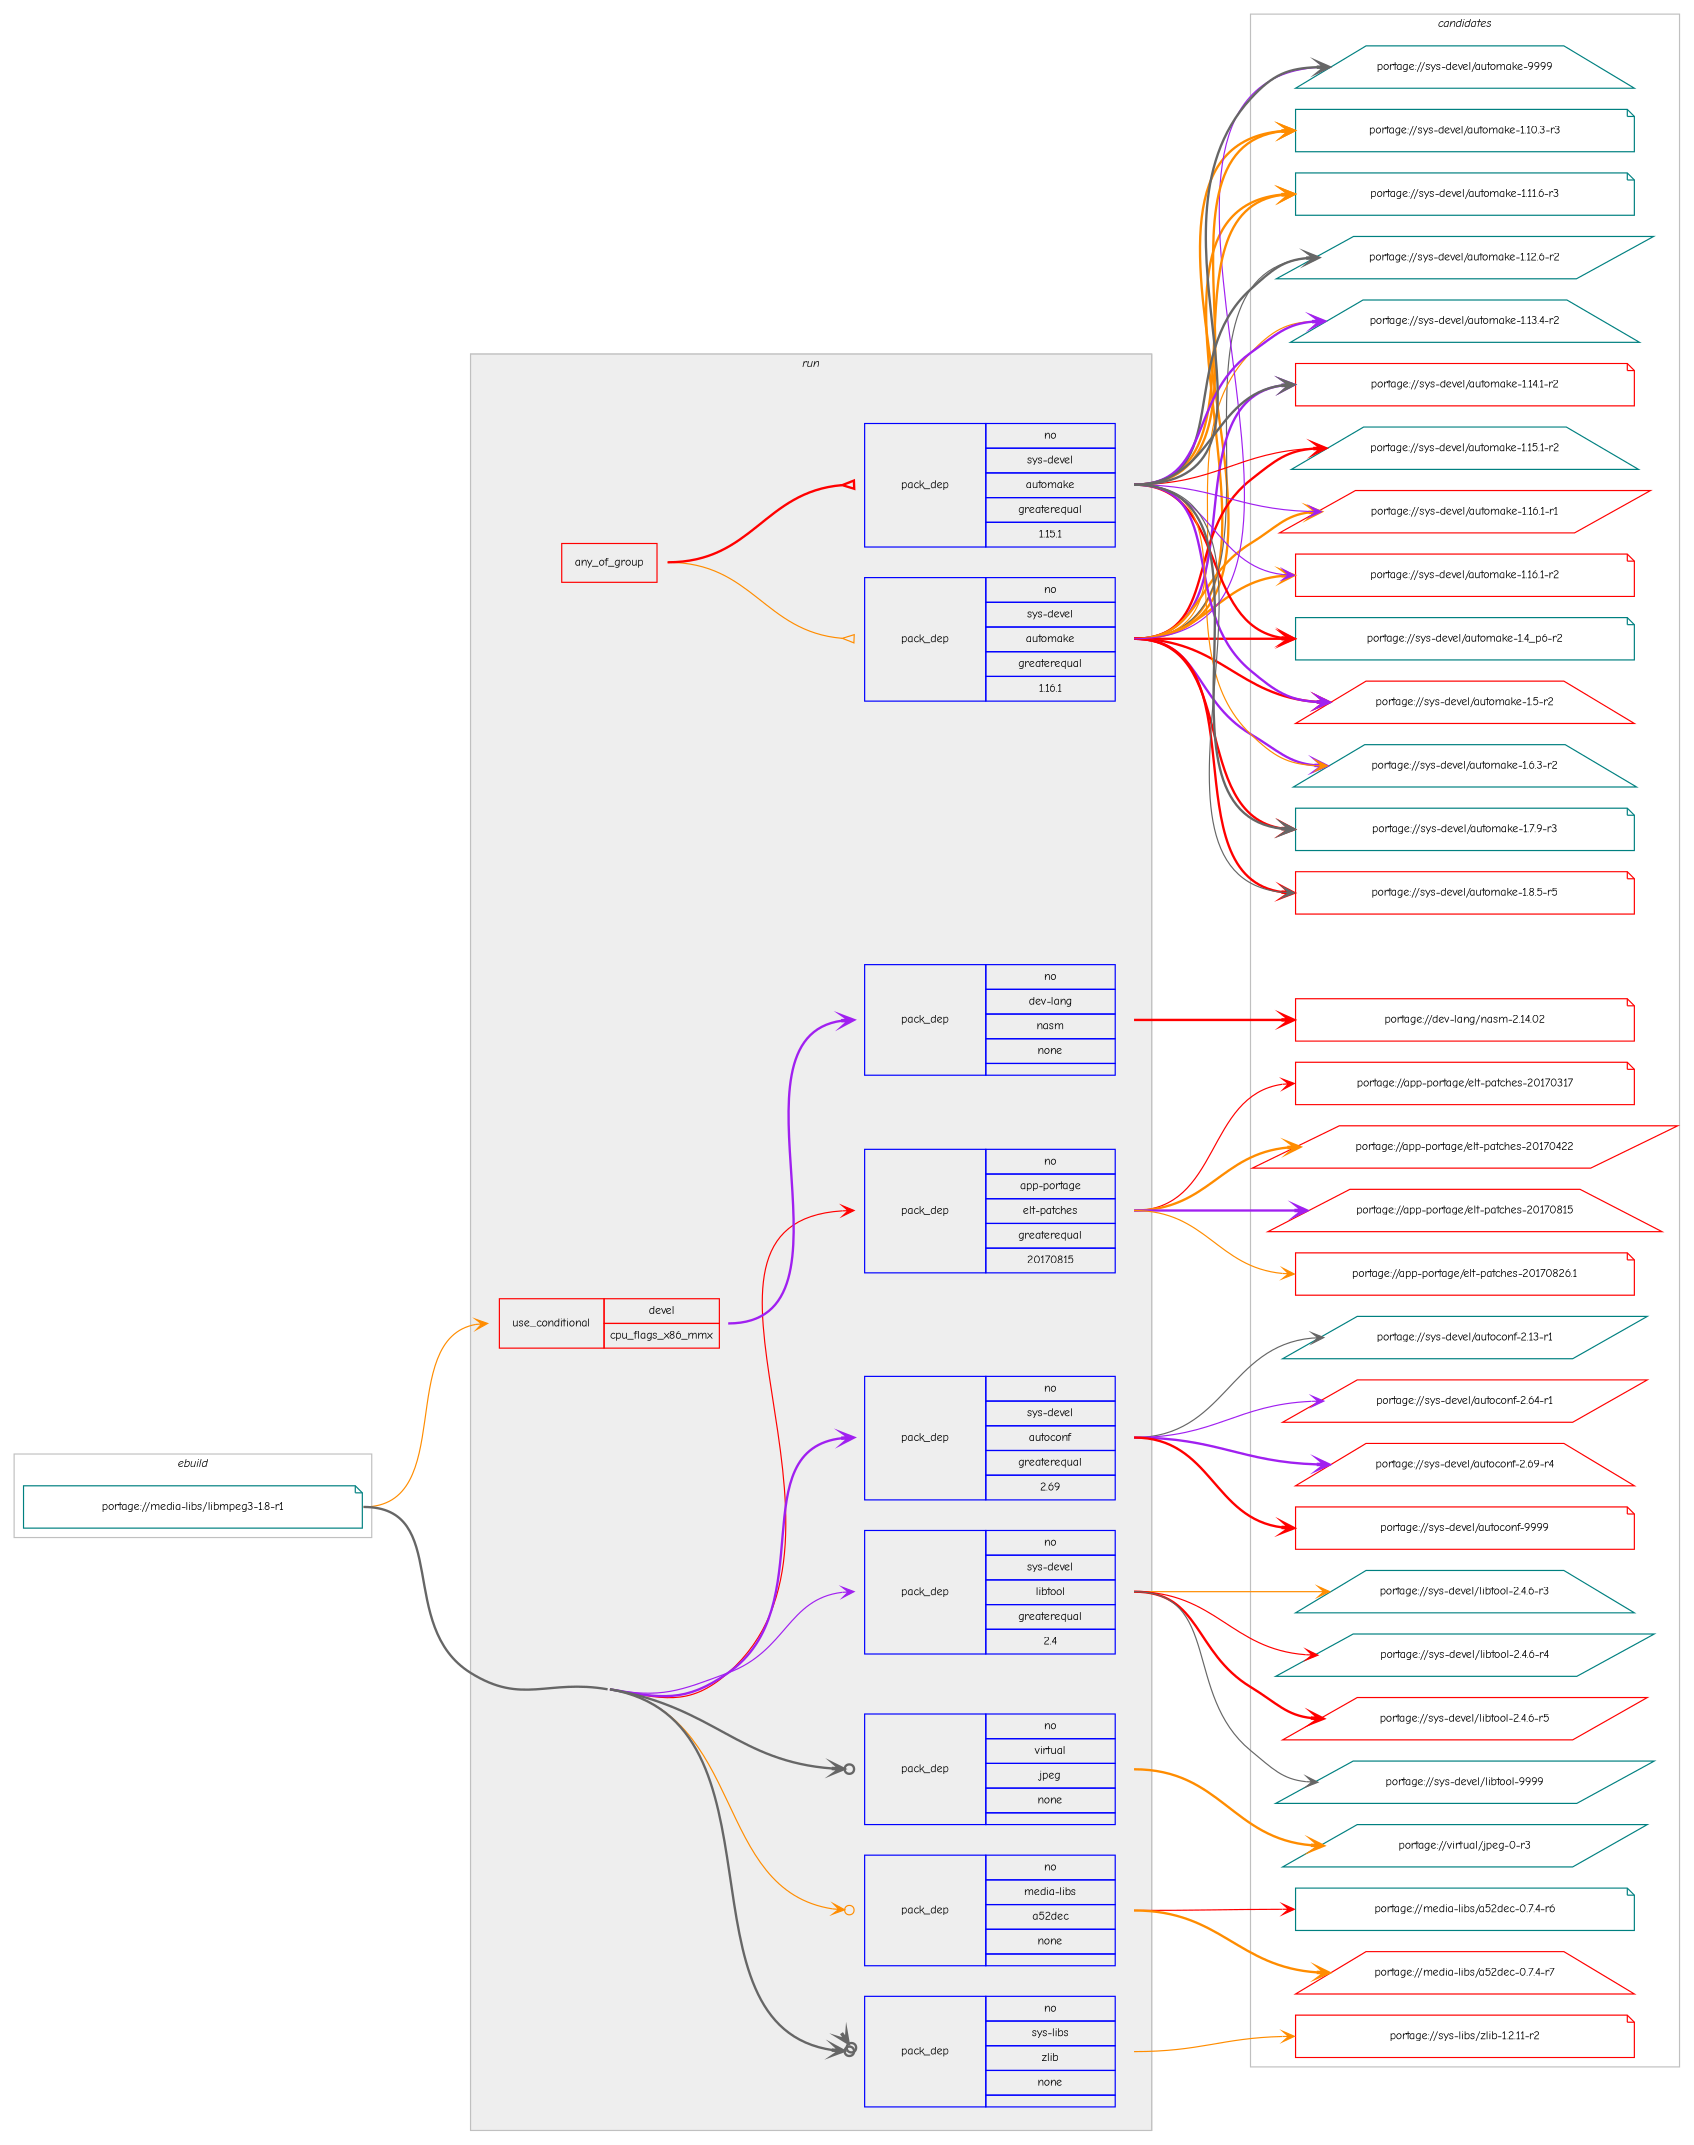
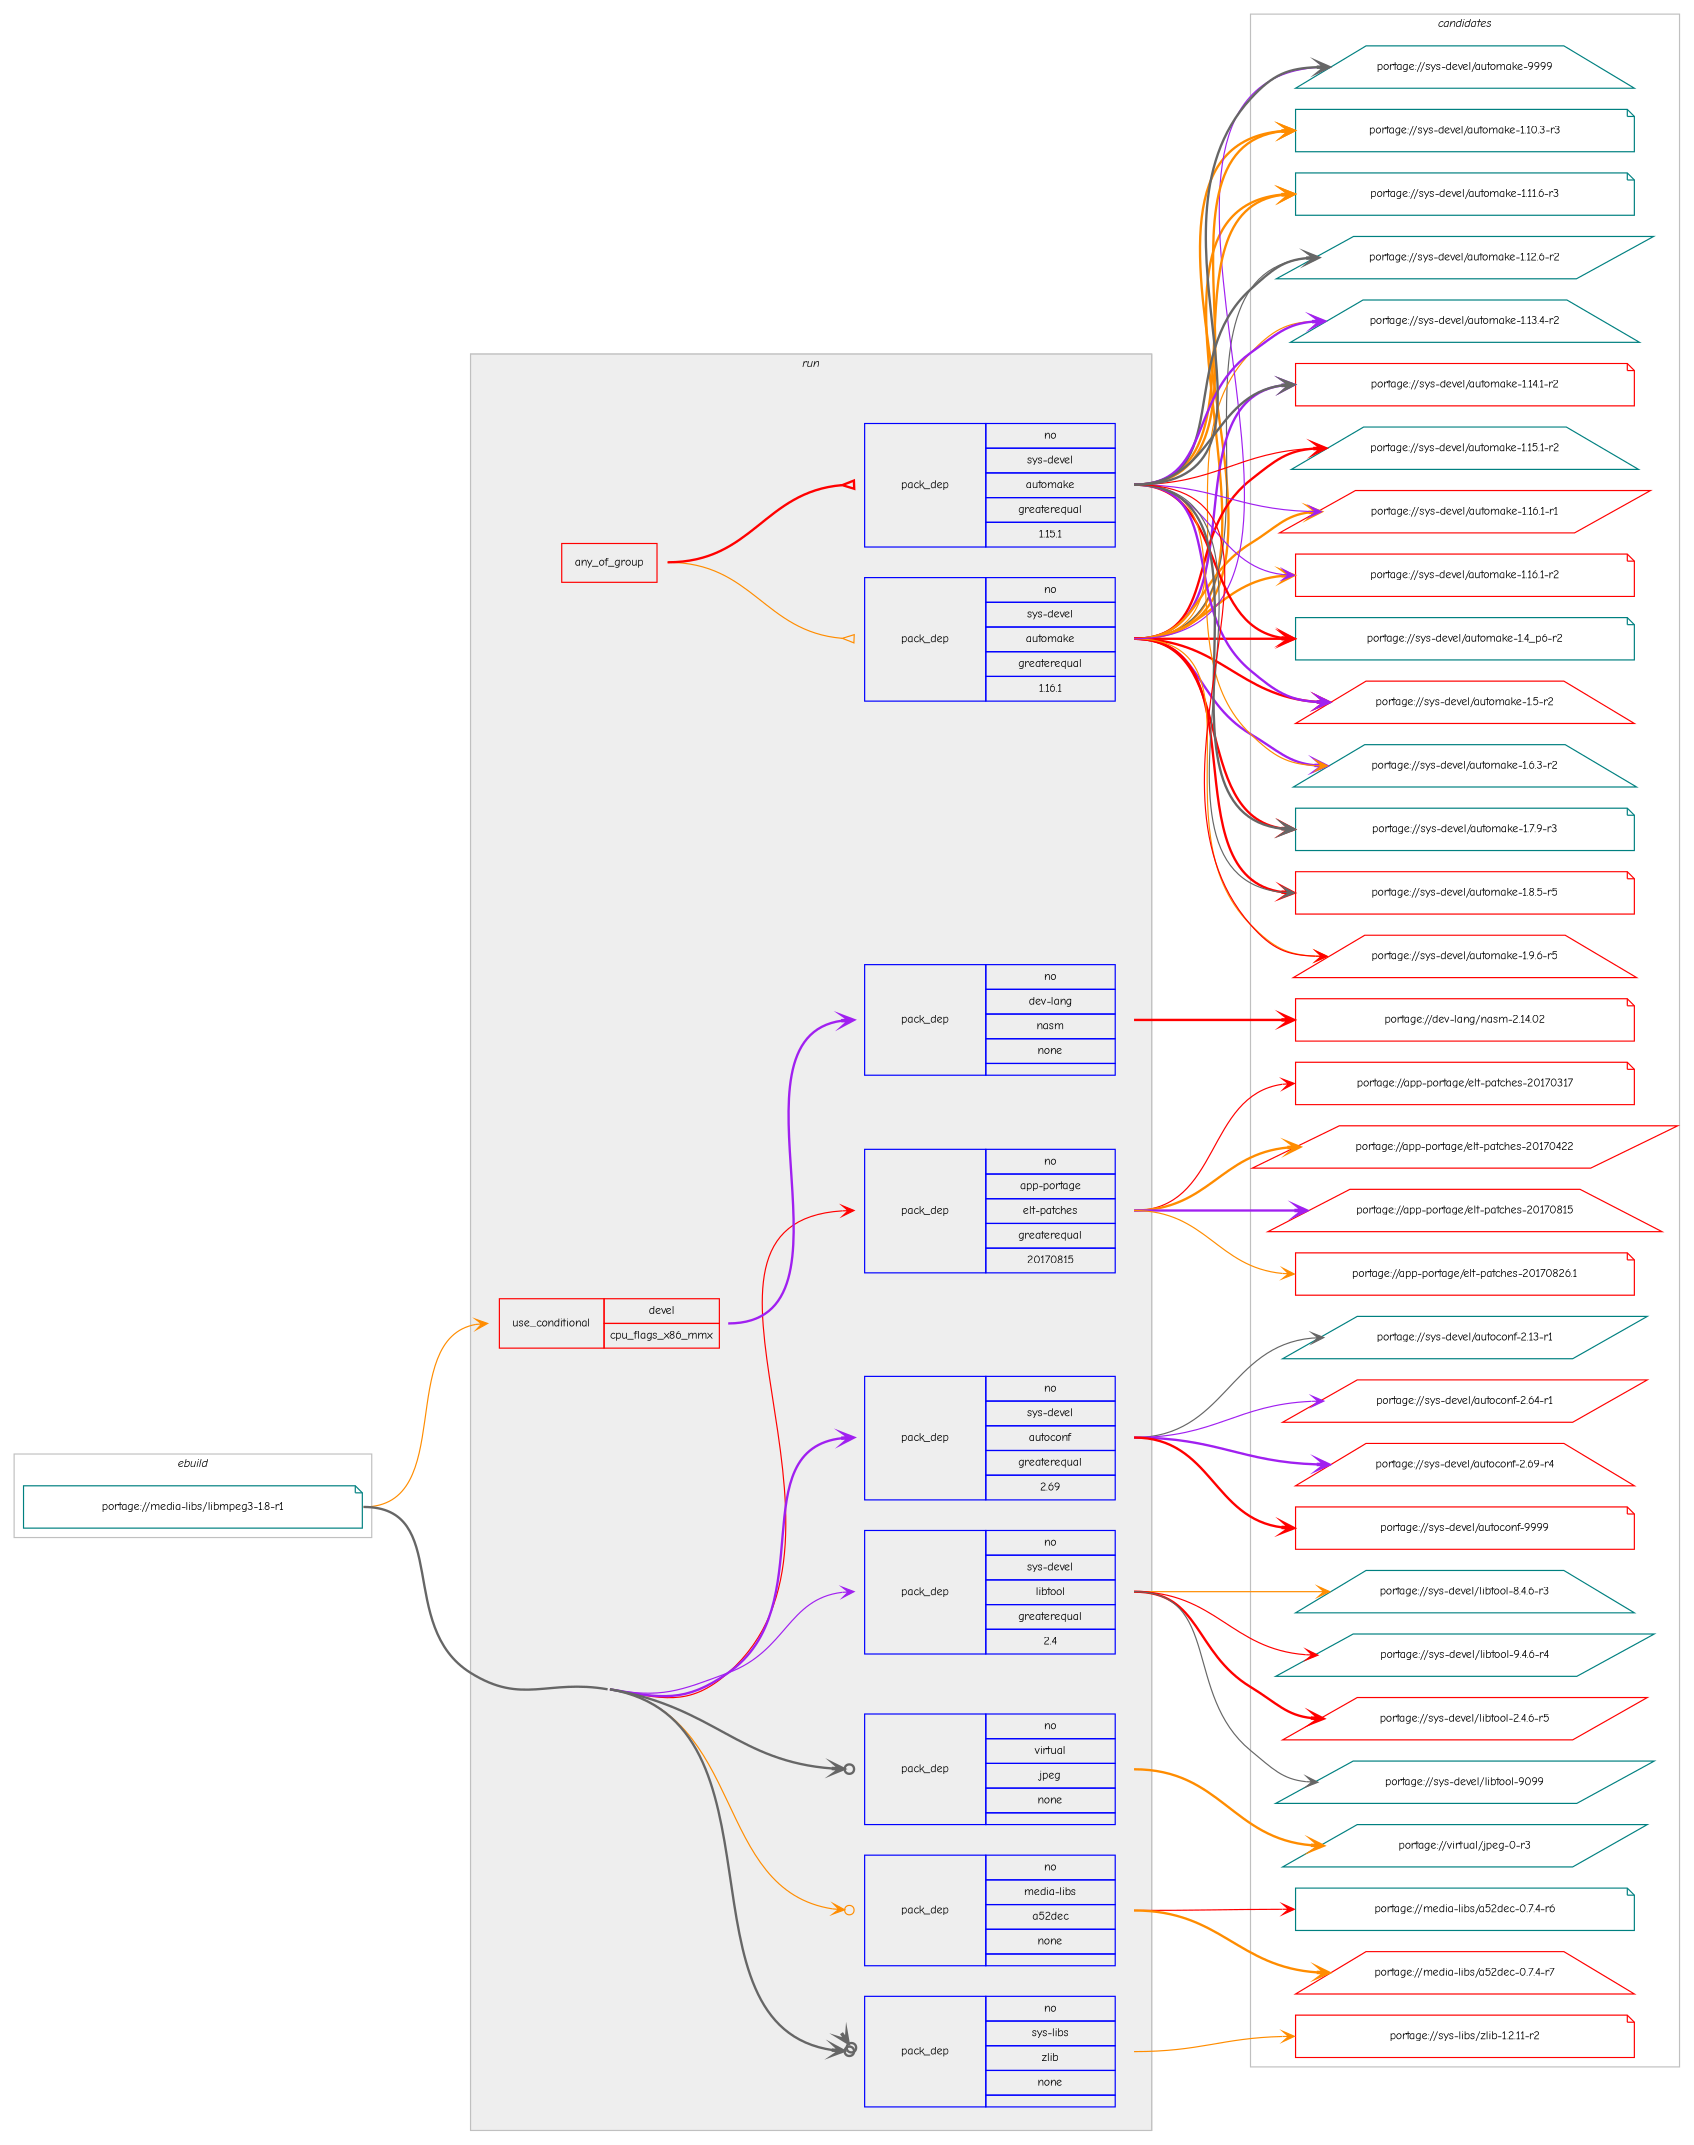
none -> (1465, 956)
(1465, 1592) -> (1465, 1592)
(1465, 1655) -> (1465, 1655)
(1465, 1782) -> (1465, 1782)
